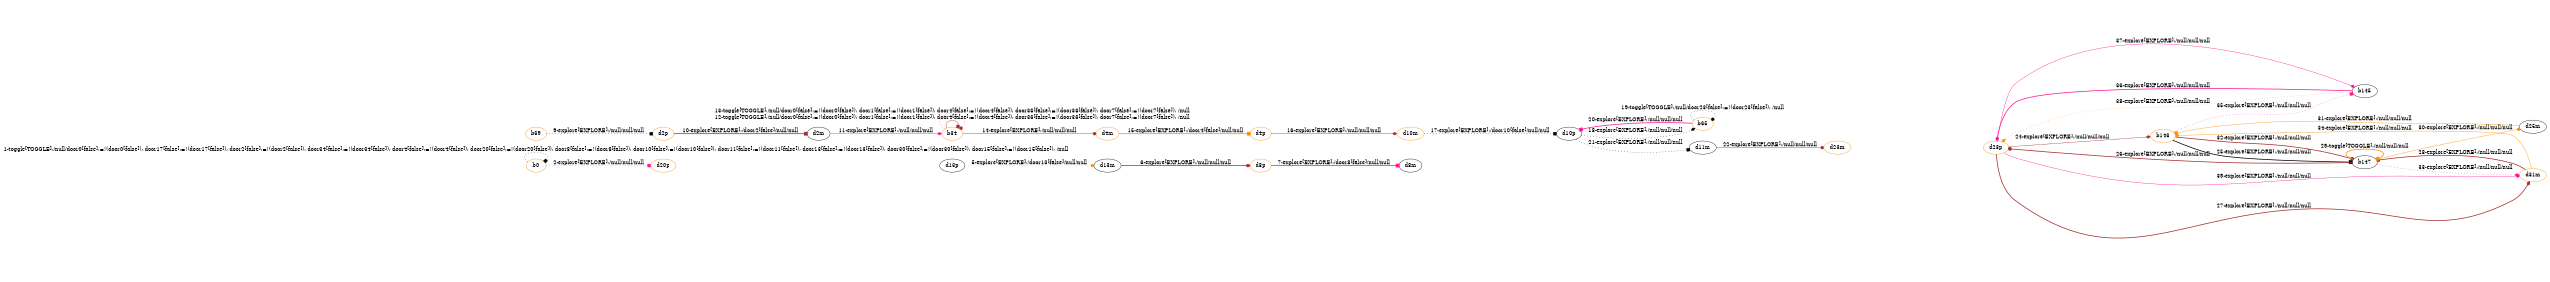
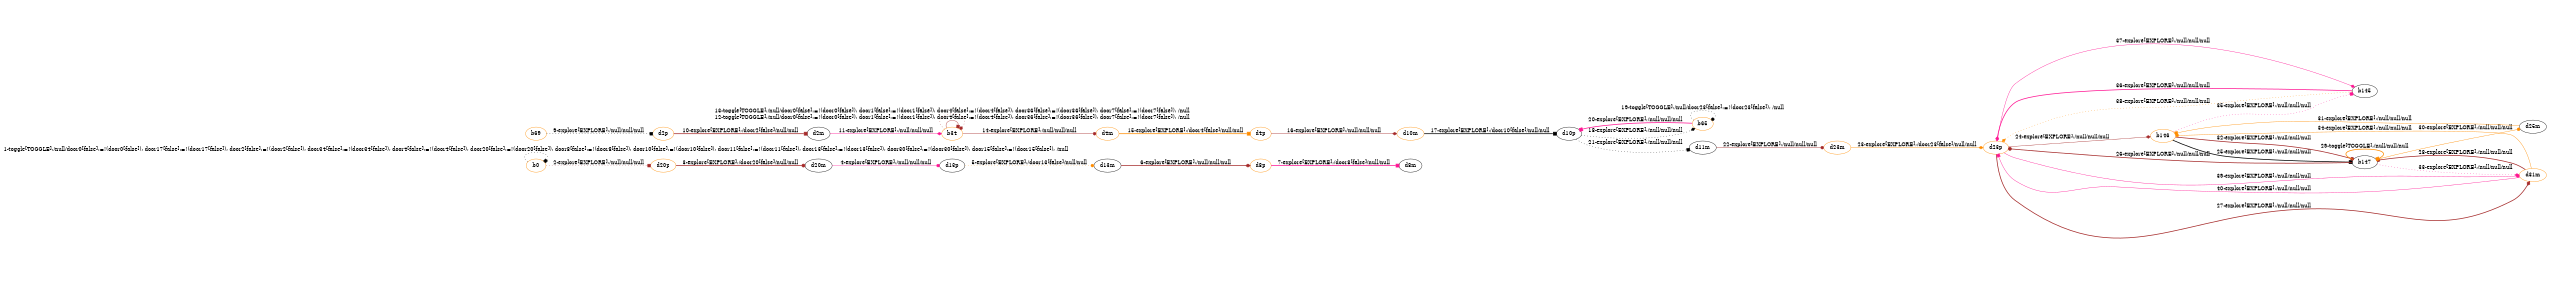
(1488, 134) -> (1488, 134)
none -> (1915, 148)
(596, 166) -> (596, 166)
none -> (819, 166)
none -> (2252, 192)
